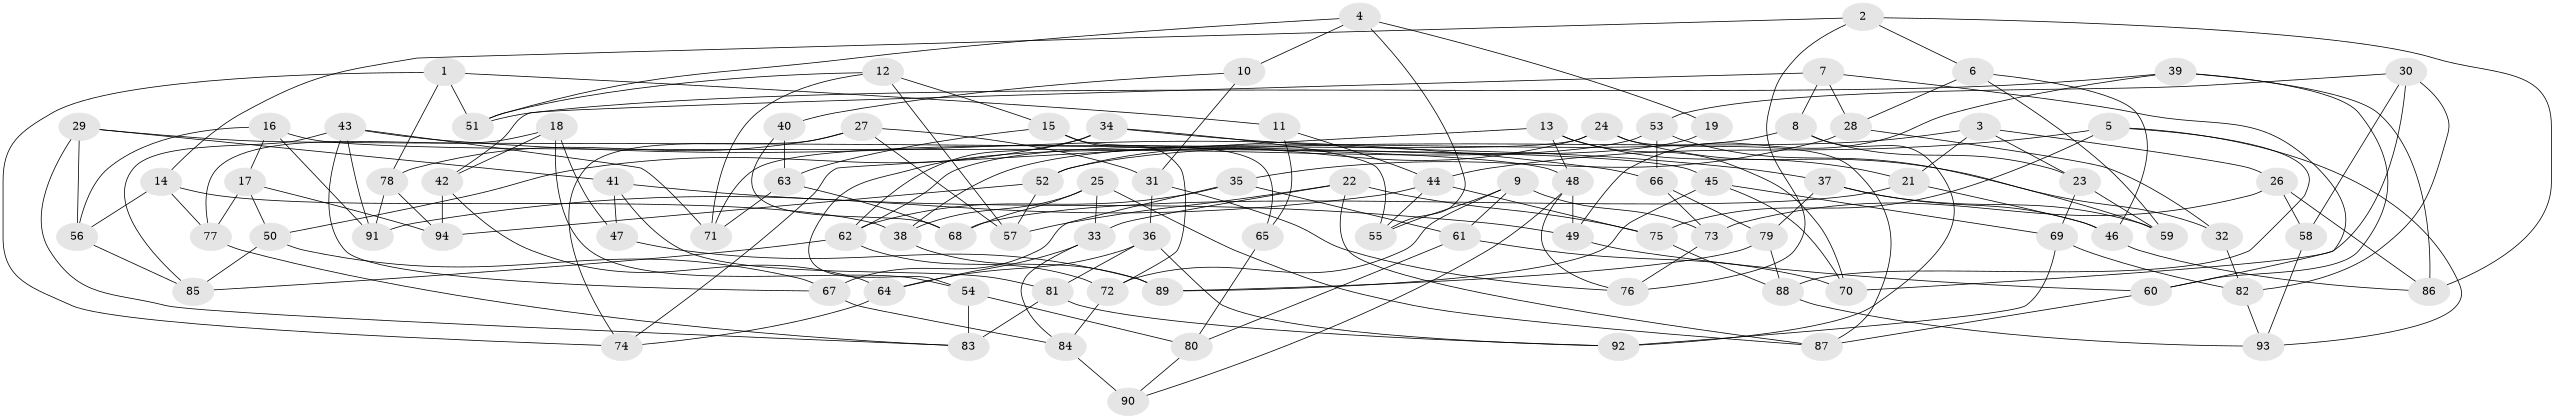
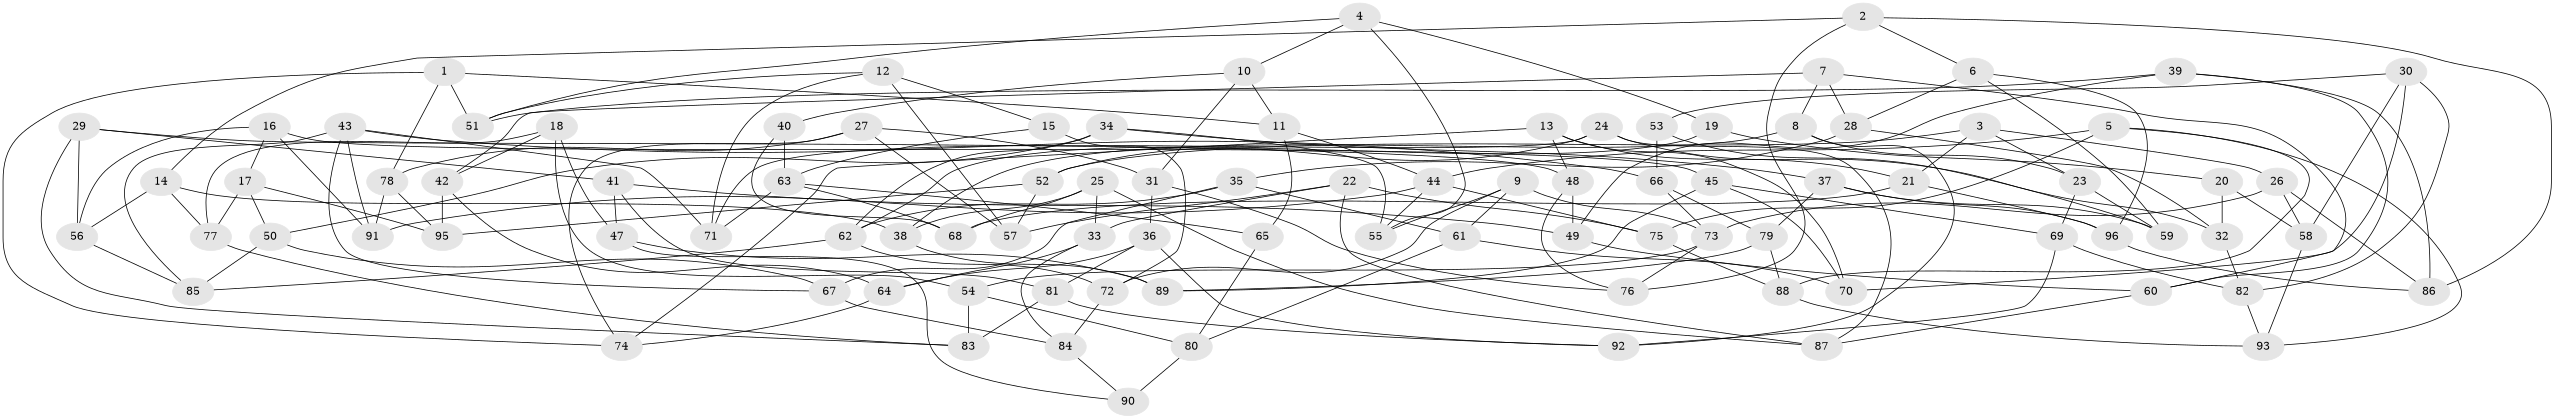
none -> (1262, 99)
(1246, 157) -> (1024, 205)
(899, 173) -> (1467, 269)
none -> (2222, 182)
(442, 237) -> (442, 237)
(2112, 237) -> (2112, 237)
(1364, 313) -> (877, 264)
